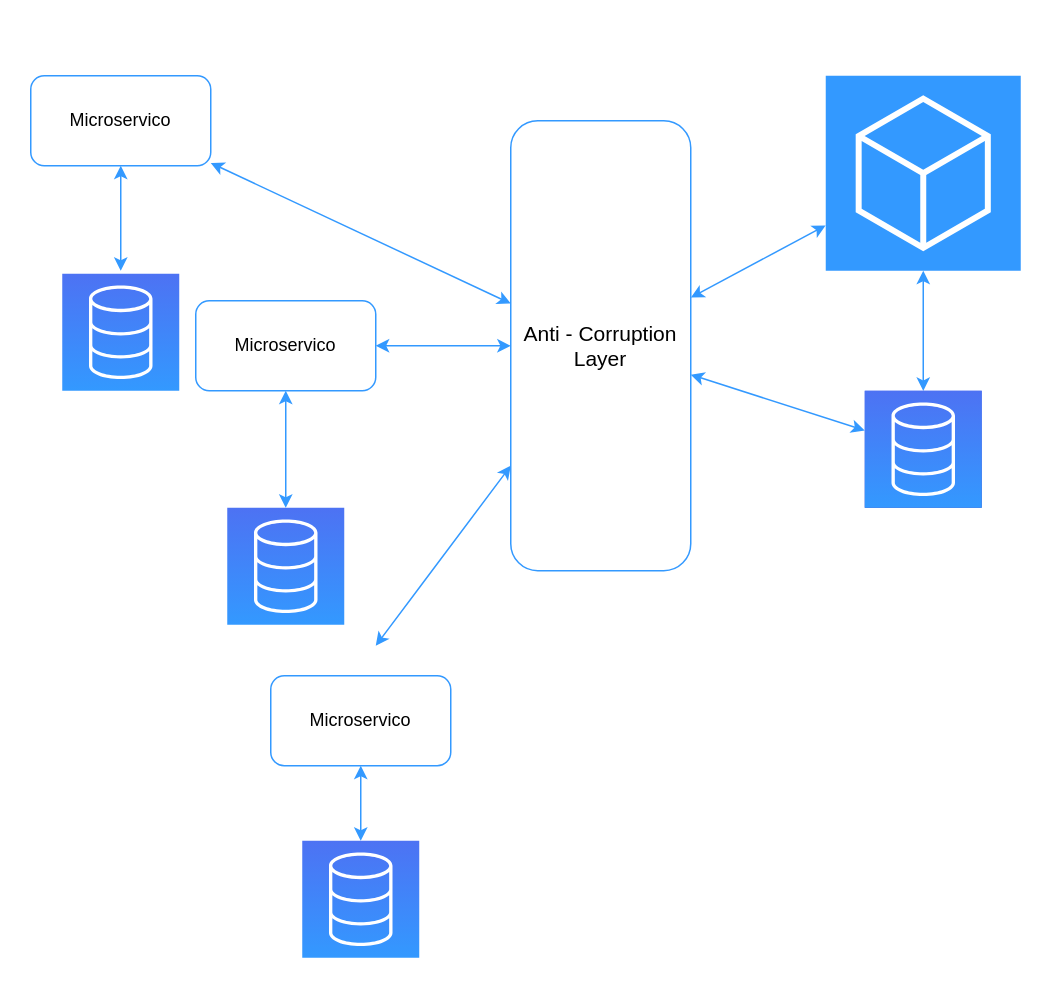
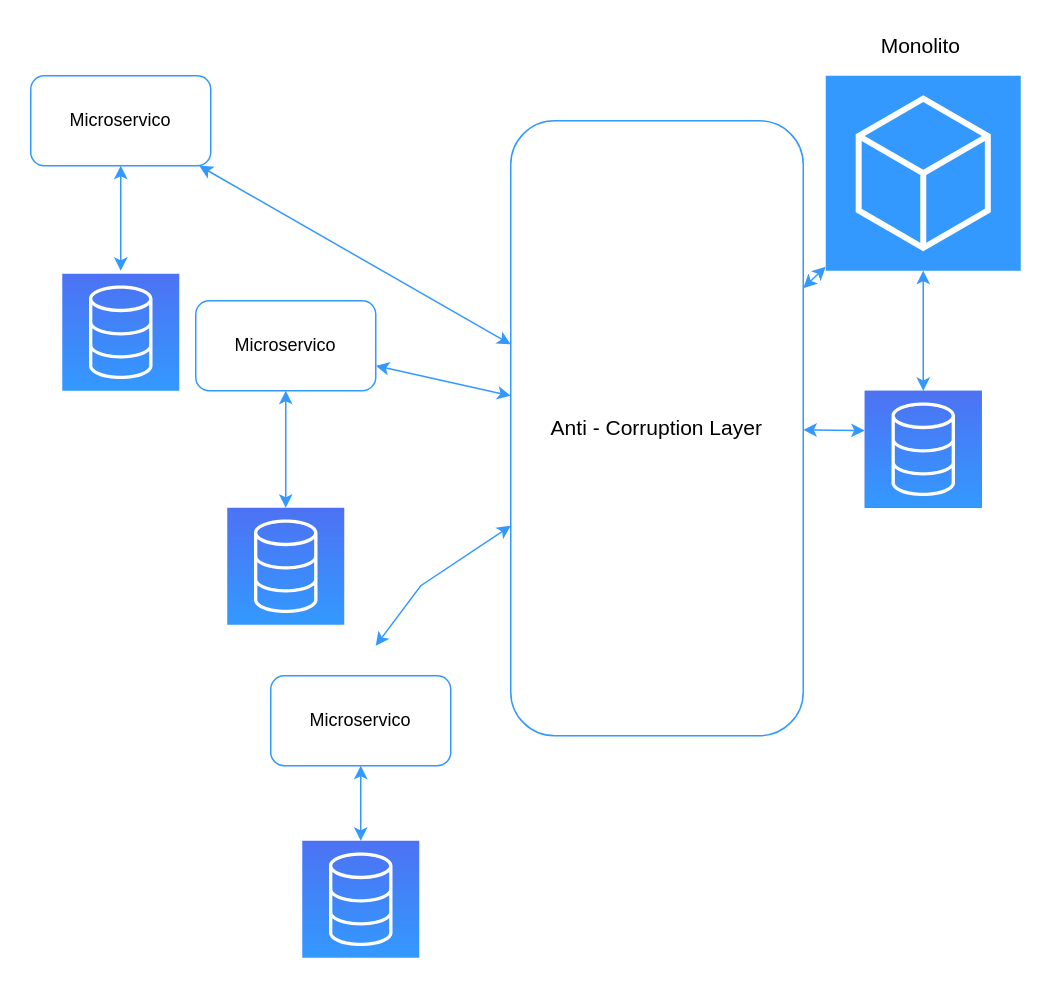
none -> (923, 46)
(601, 346) -> (657, 428)
